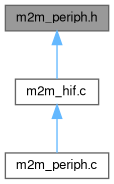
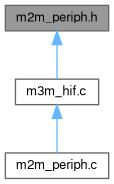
(57, 92) -> (57, 92)
